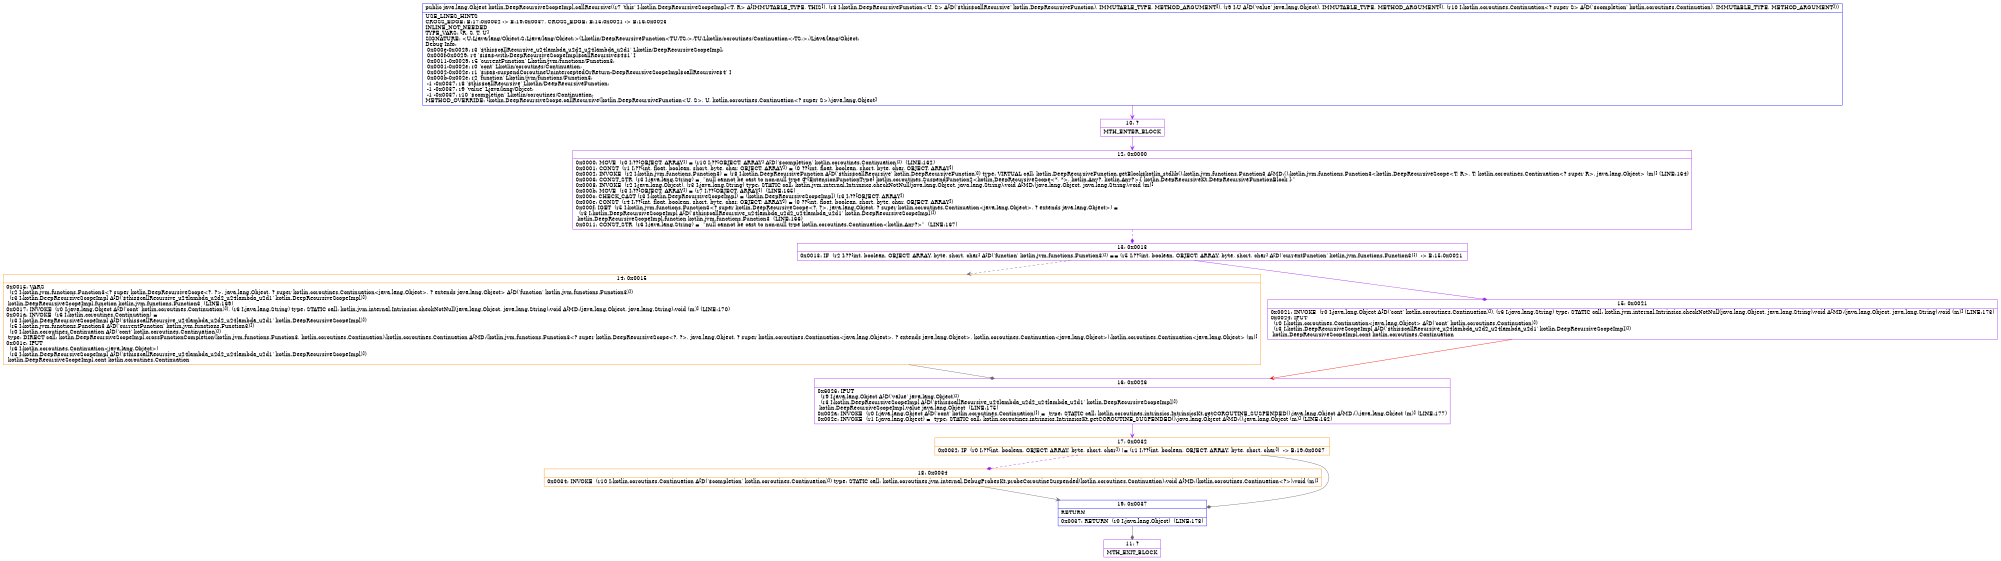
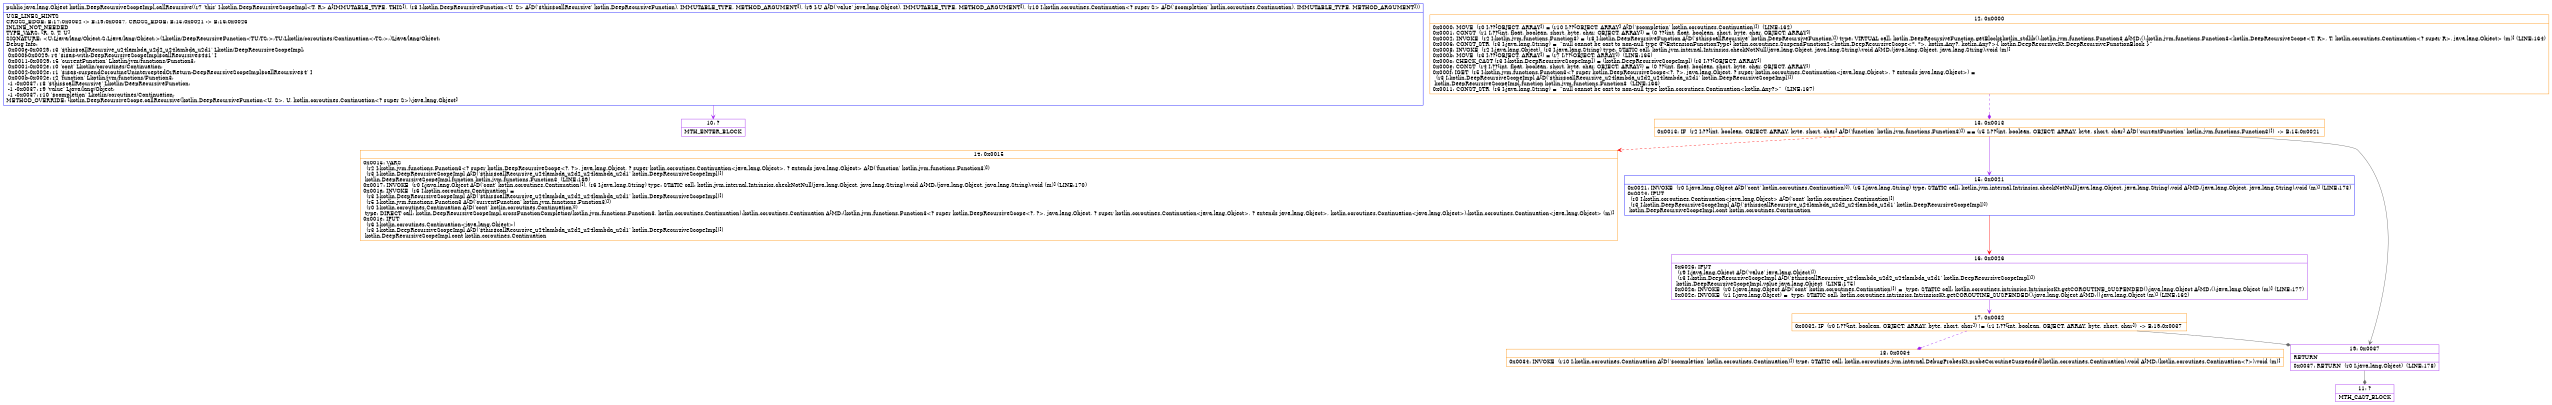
(1132, 141) -> none
(1132, 190) -> (1989, 54)
(1132, 252) -> (1989, 128)
(1021, 267) -> (1733, 143)
(1338, 280) -> (1989, 154)
(1633, 320) -> (1989, 195)
(949, 371) -> none
(1018, 493) -> (2377, 180)
(1132, 513) -> (2365, 358)
(1132, 553) -> (2365, 397)
